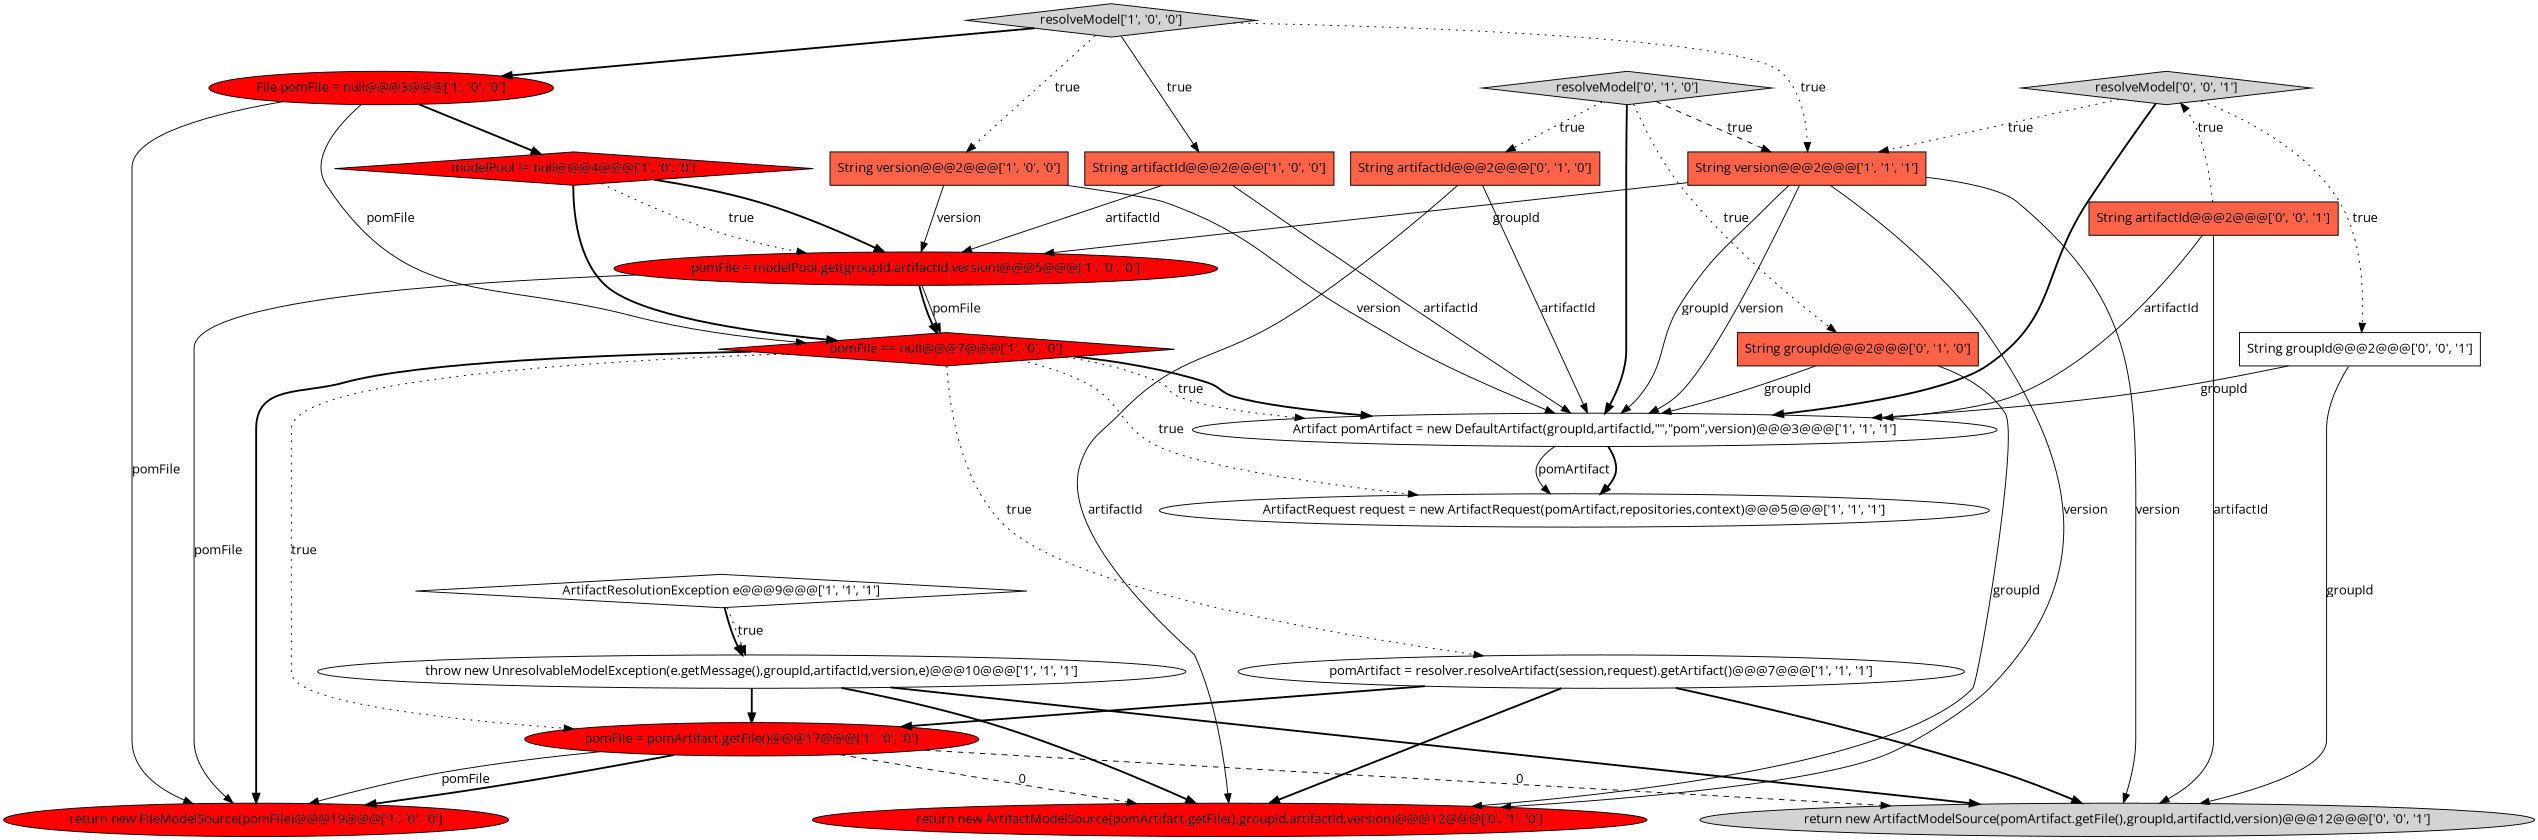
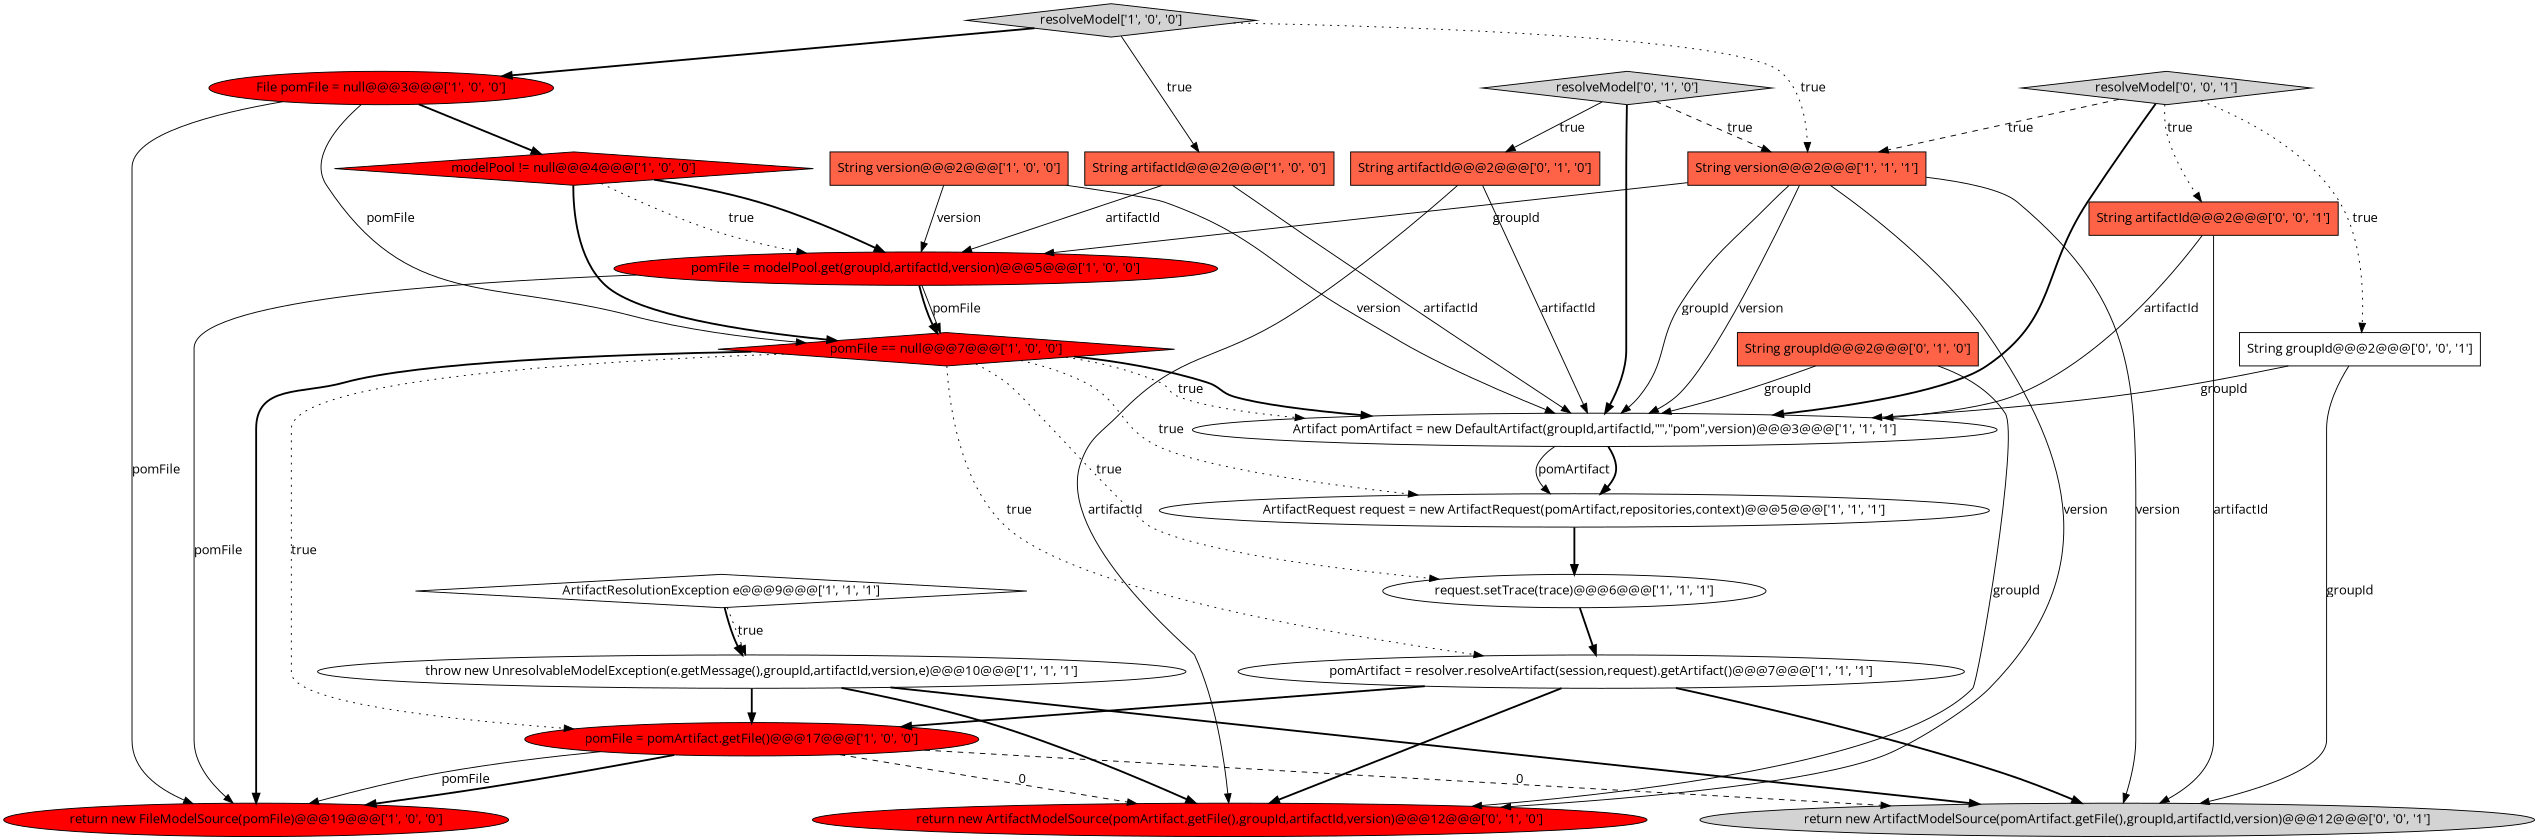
(1035, 90) -> none
(1558, 125) -> (1558, 125)
(2004, 125) -> (2004, 125)
(2205, 154) -> (2173, 152)
(1717, 228) -> none
none -> (1574, 591)
